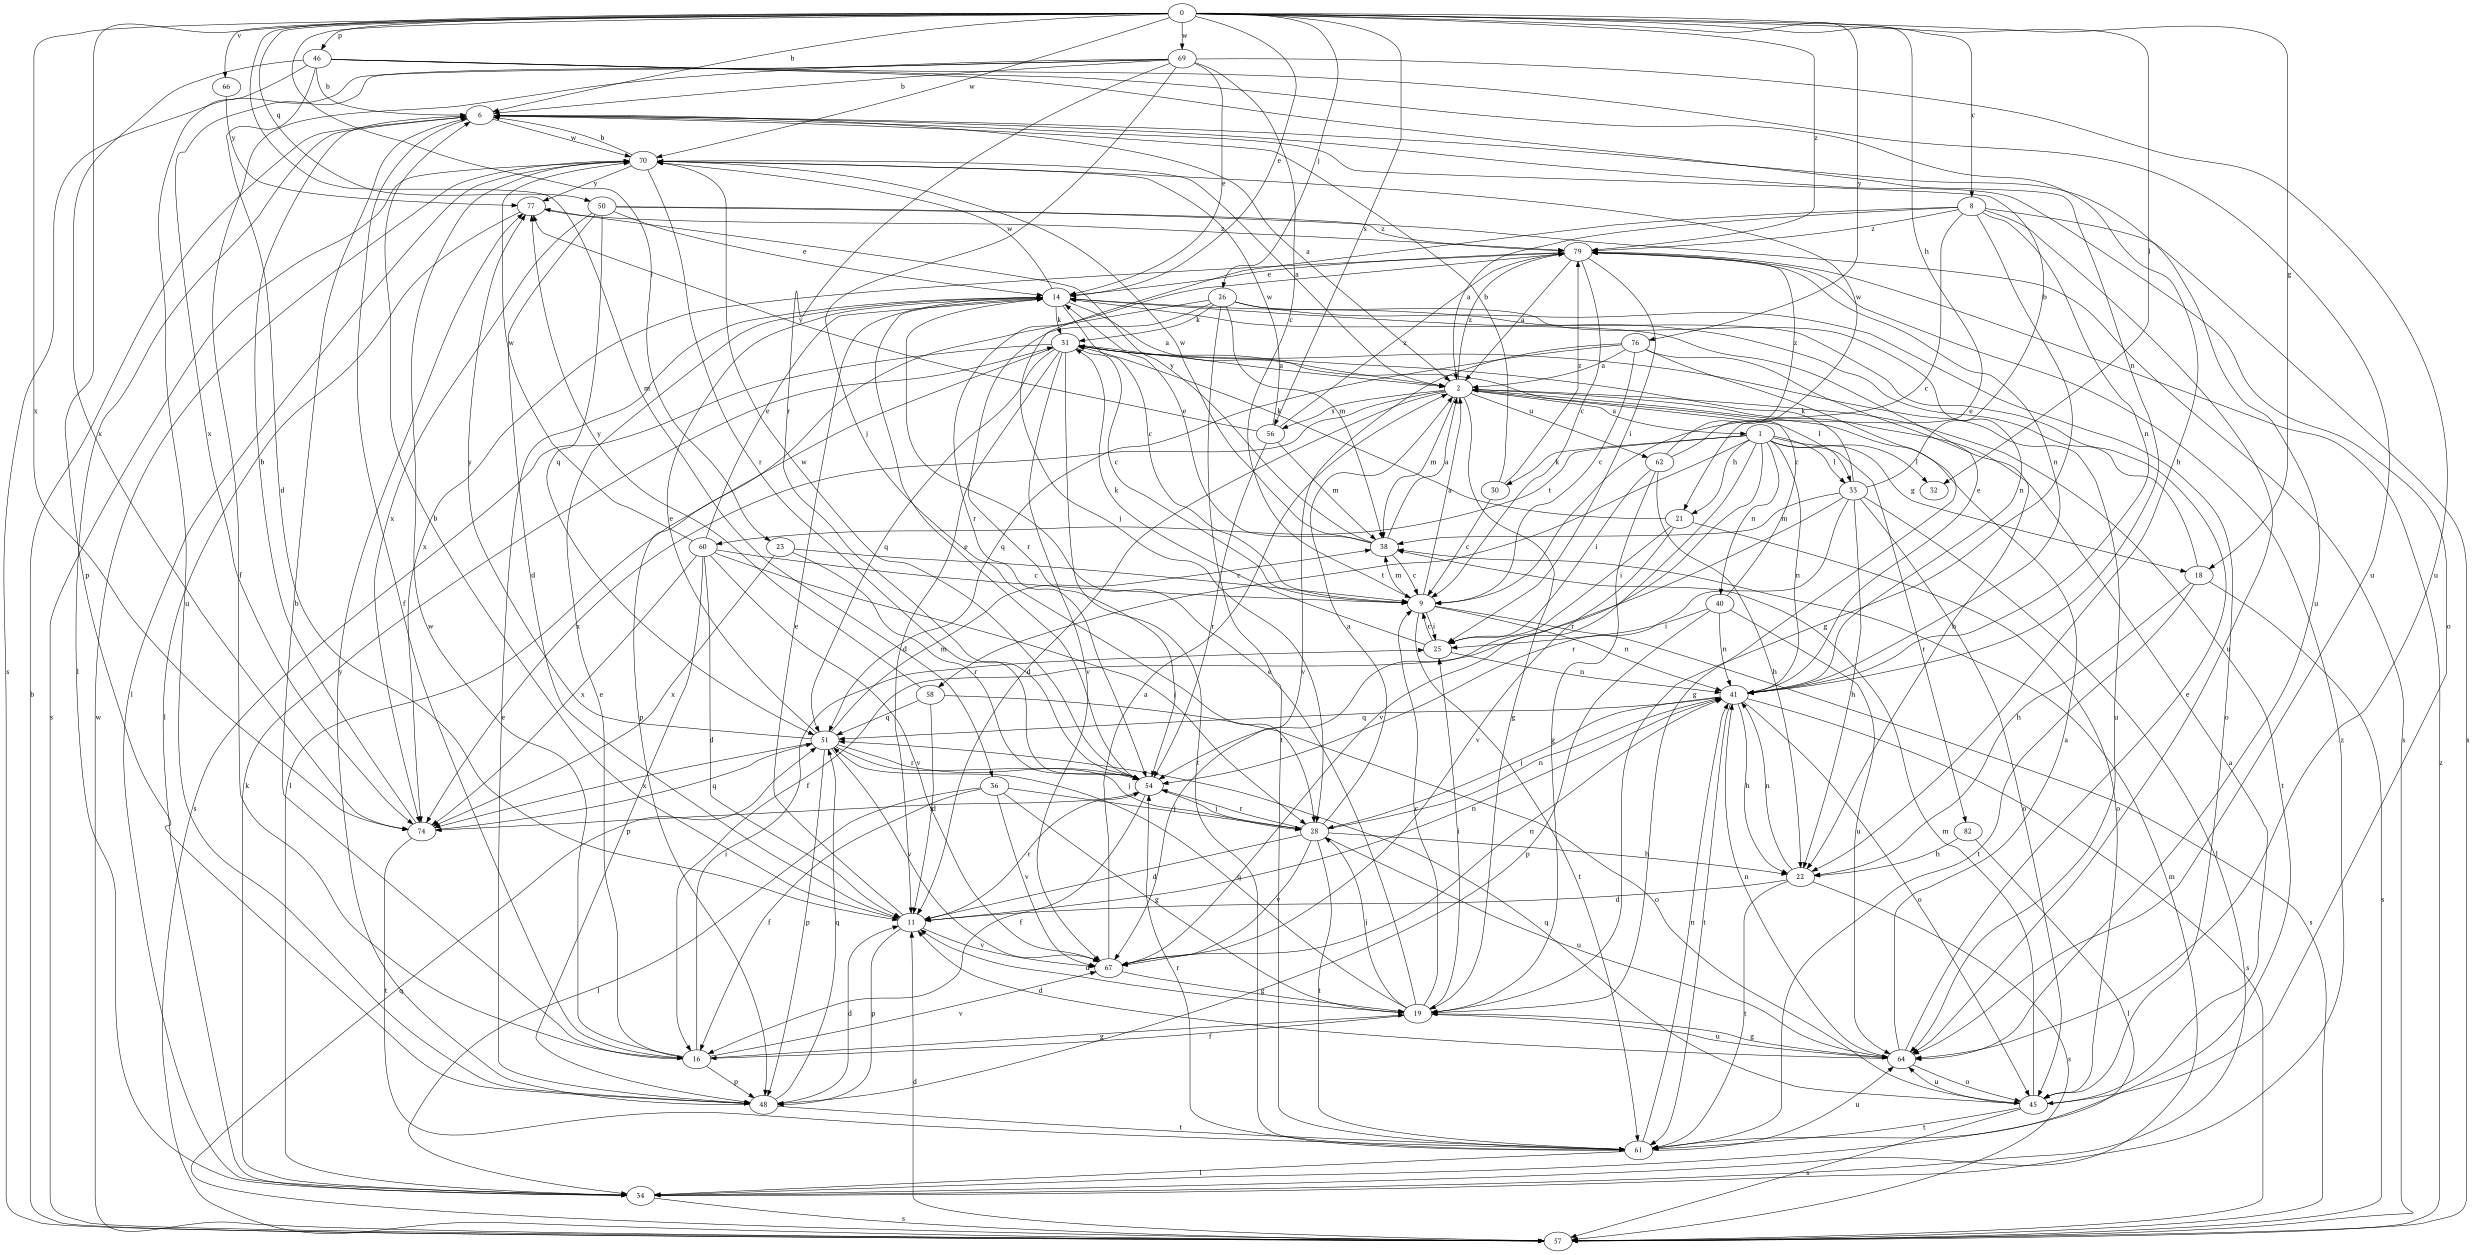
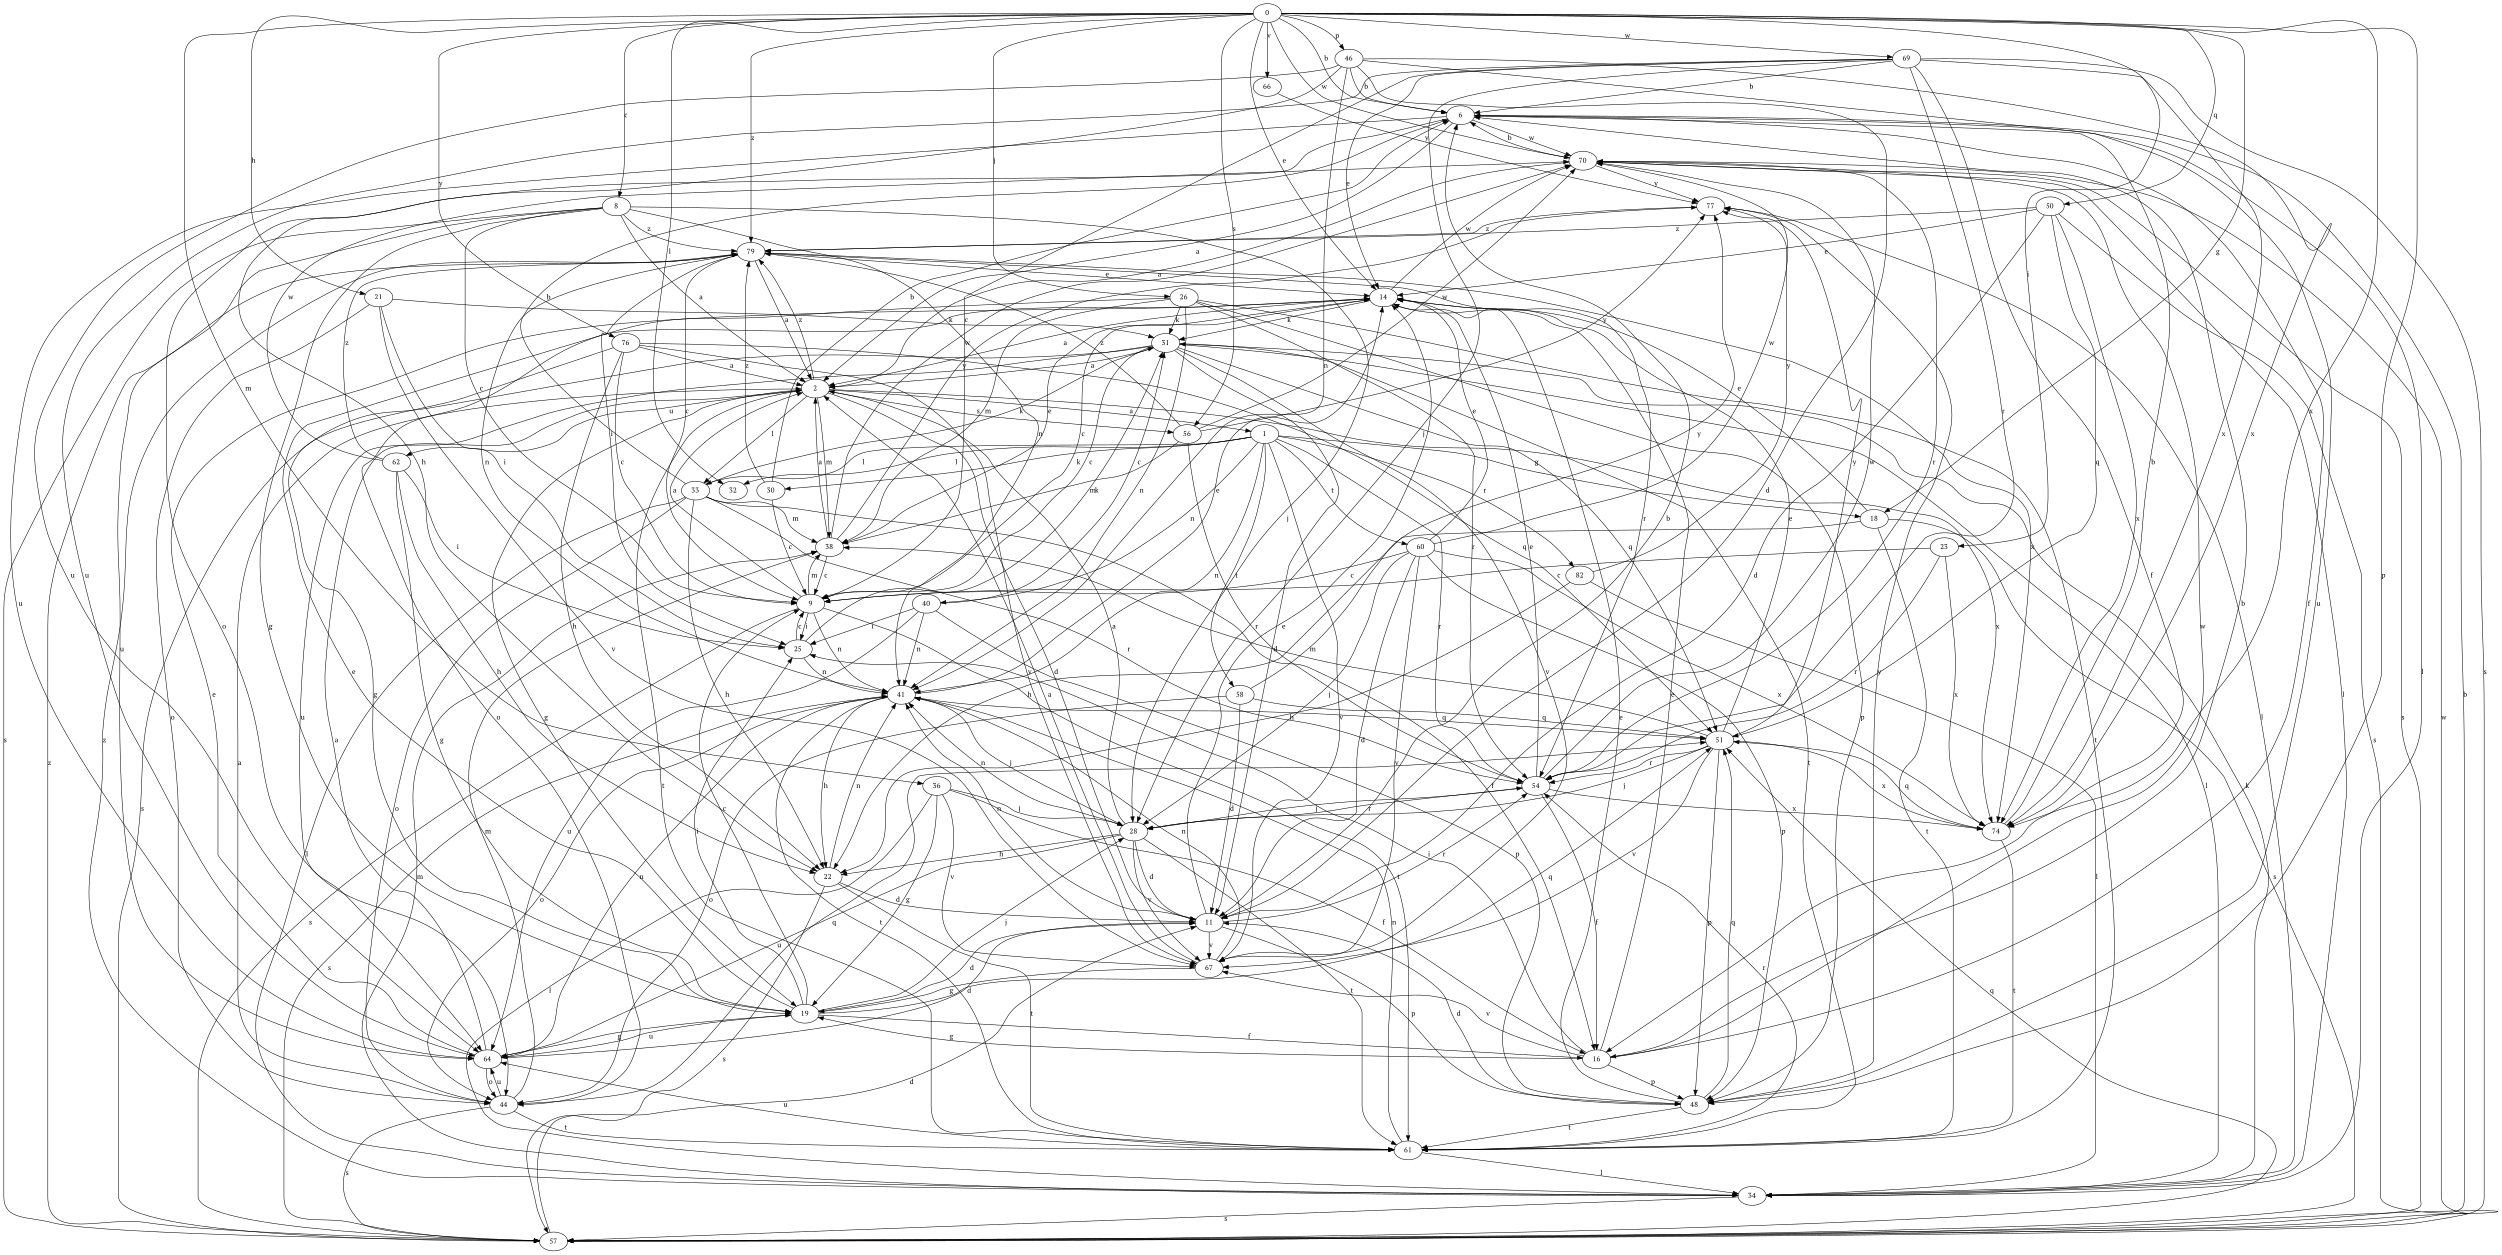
none -> (1783, 424)
(1723, 476) -> none
(2034, 1105) -> (504, 1105)
